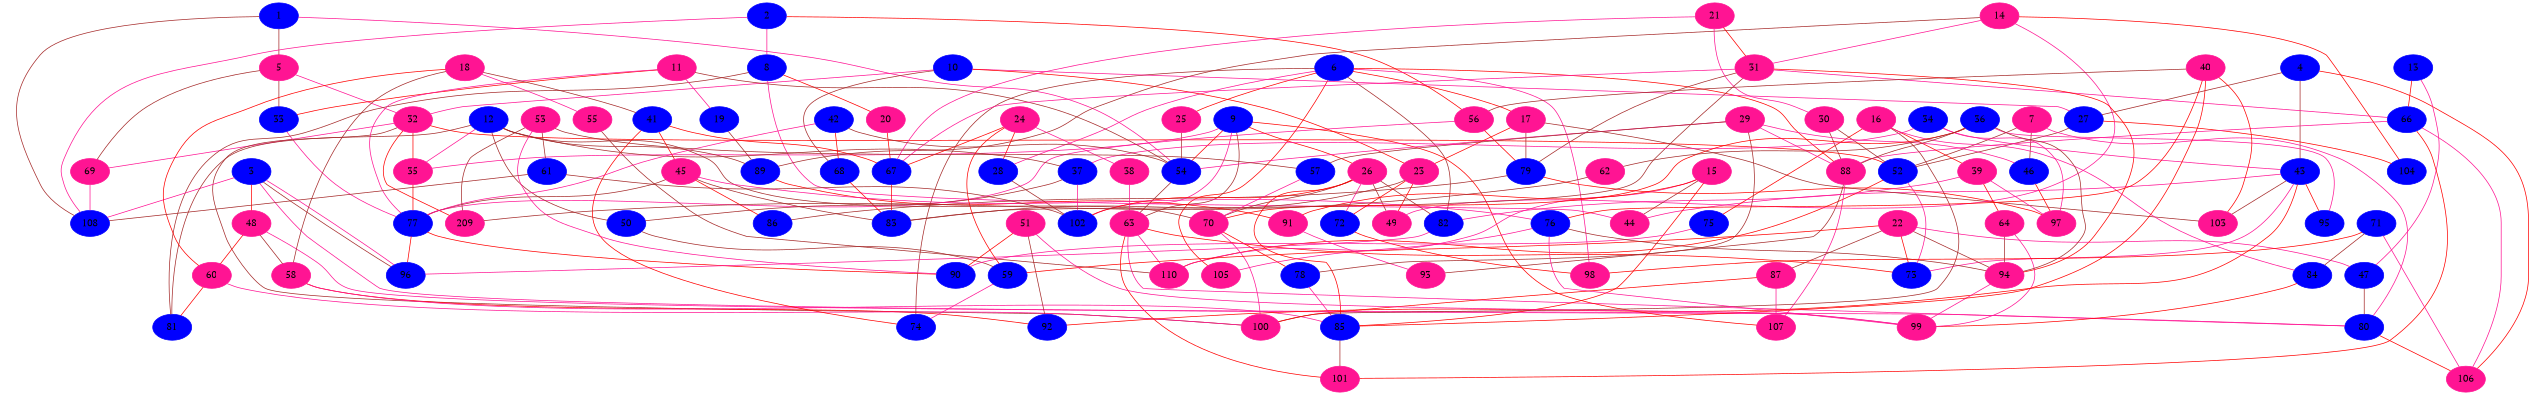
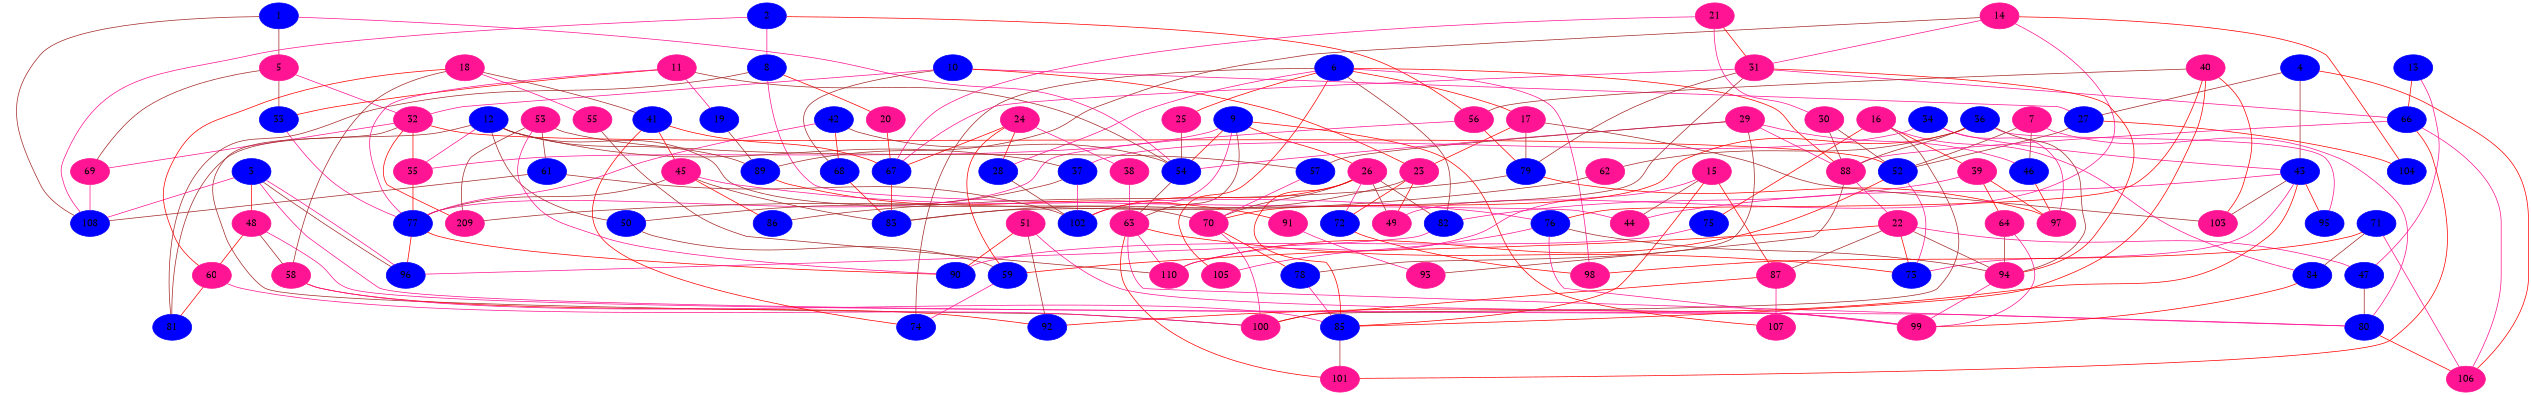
(1499, 196) -> (1741, 219)
(2017, 198) -> (2017, 198)
(1830, 245) -> (1873, 198)
